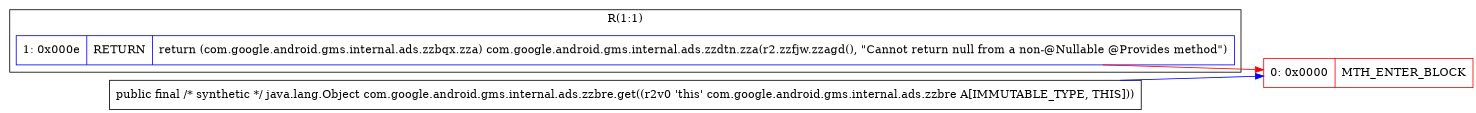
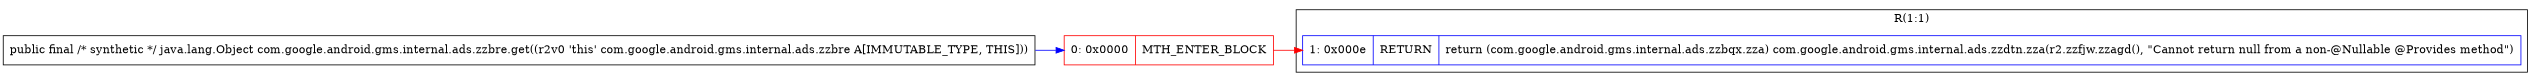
(1179, 67) -> (1284, 50)
